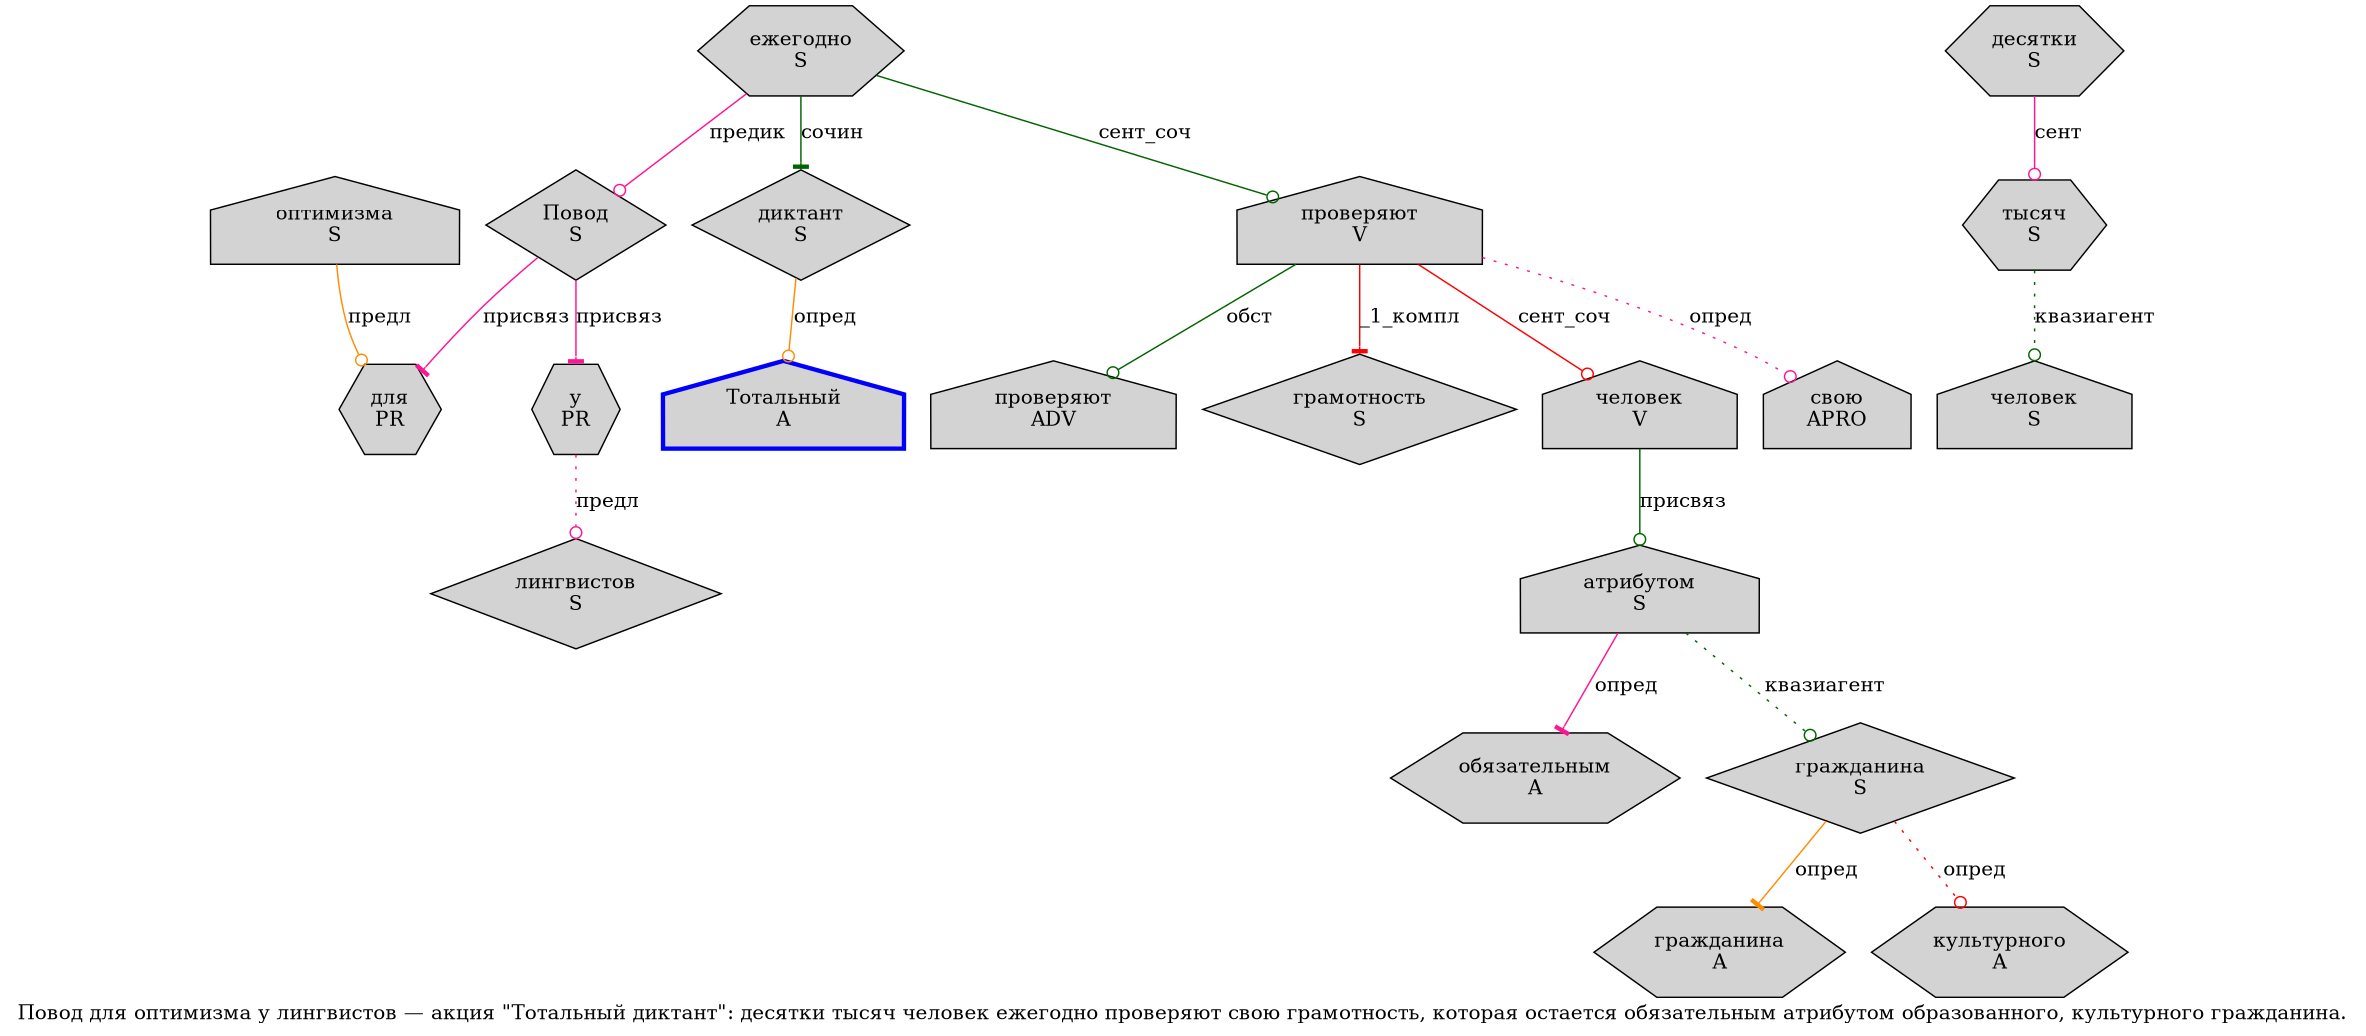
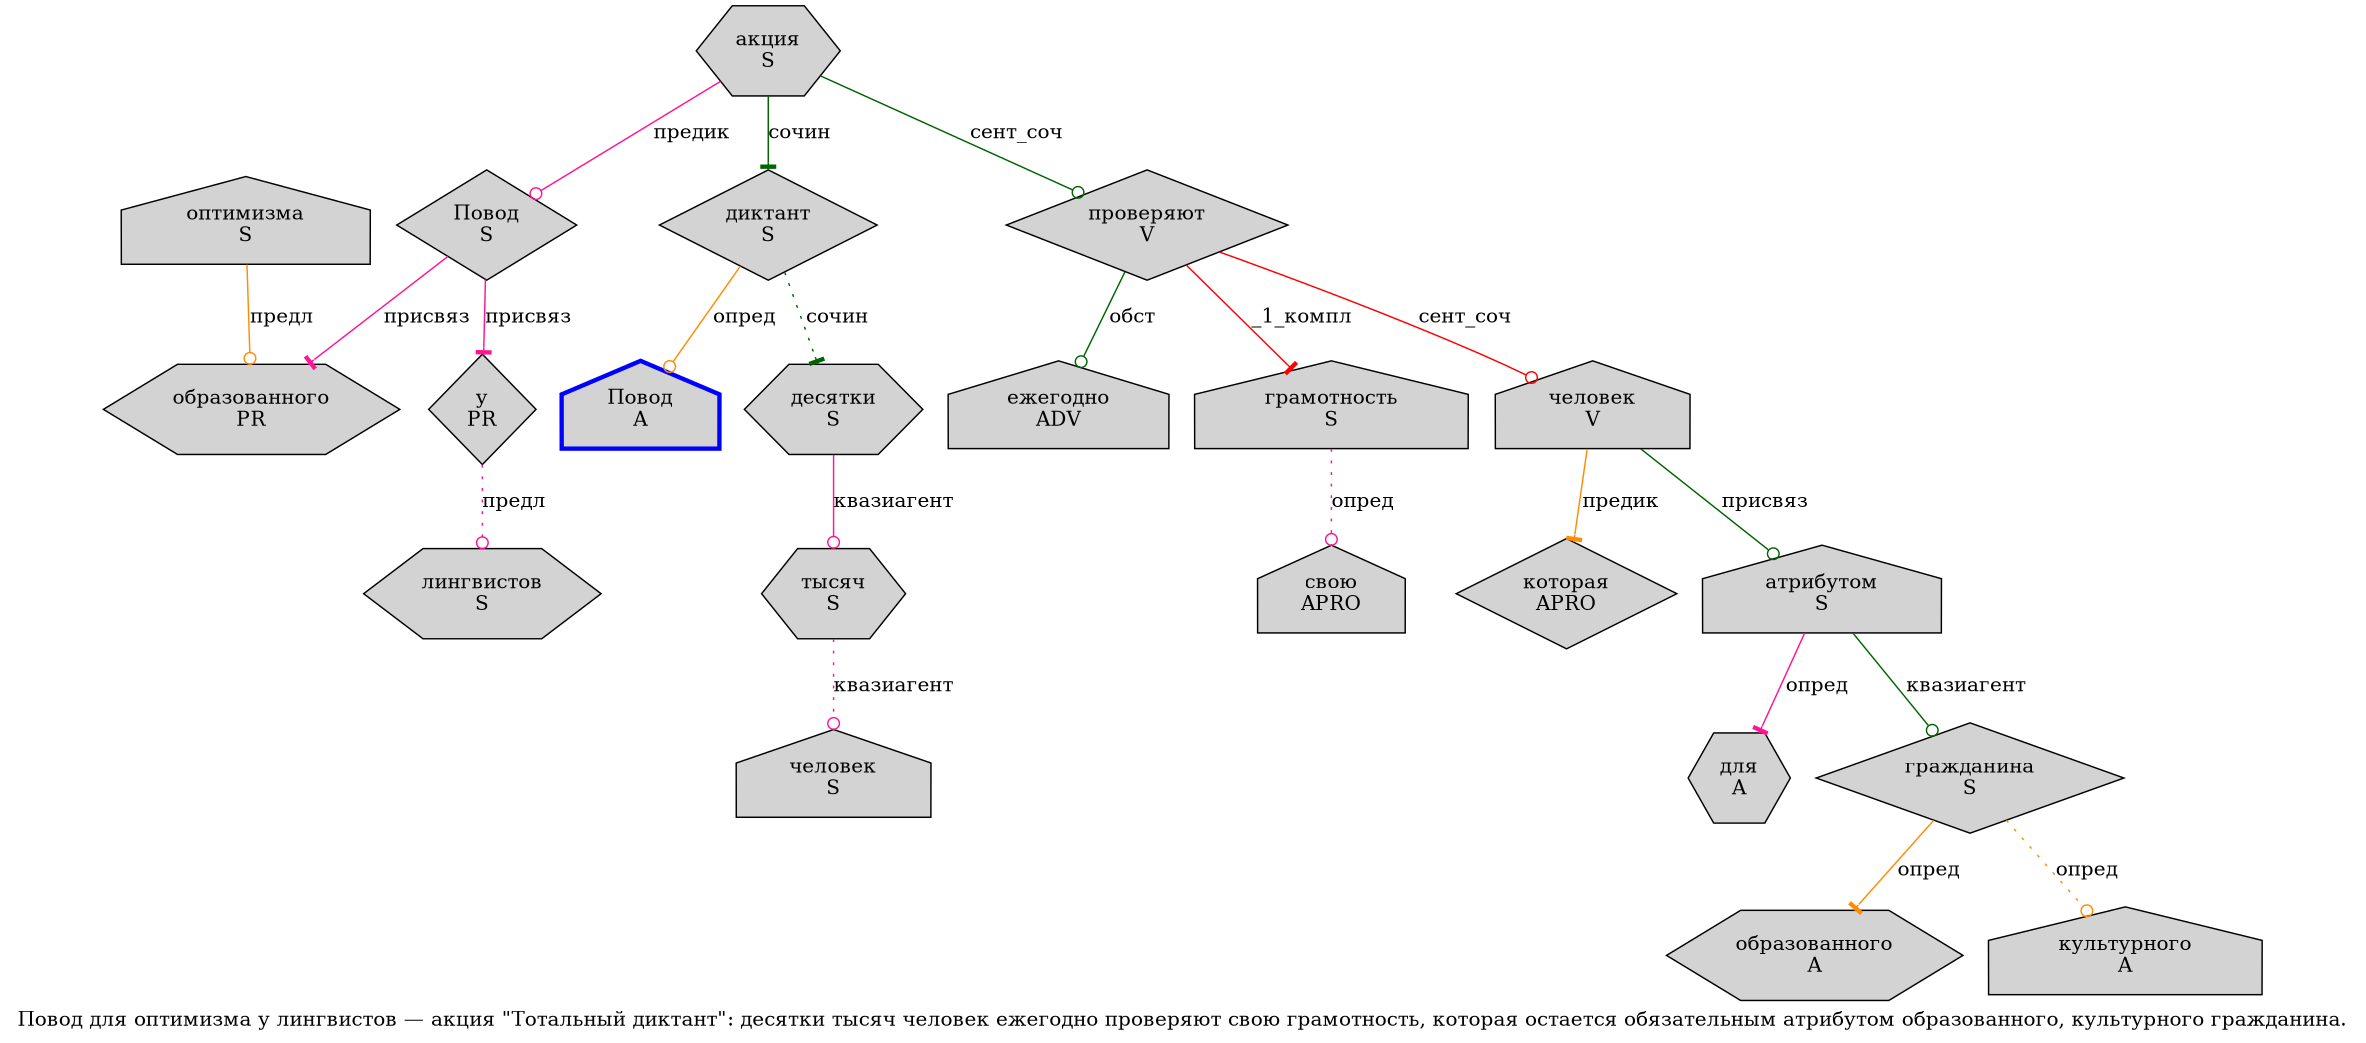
(801, 51) -> (768, 51)
(2059, 133) -> (894, 502)
(1360, 225) -> (1147, 225)
(1637, 307) -> (1331, 491)
(2035, 309) -> (834, 678)
none -> (800, 314)
(390, 409) -> (252, 409)
(576, 409) -> (482, 409)
(784, 409) -> (641, 409)
(1053, 409) -> (1059, 409)
(1360, 409) -> (1331, 409)
(576, 594) -> (482, 594)
none -> (1566, 594)
(1746, 682) -> (1891, 679)
(1535, 778) -> (1739, 778)
(1925, 859) -> (2045, 863)
(1720, 952) -> (1815, 955)
(2000, 952) -> (2125, 955)
